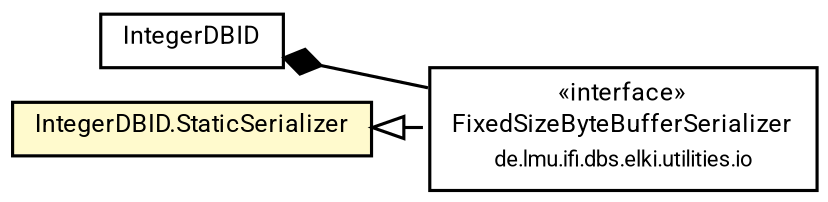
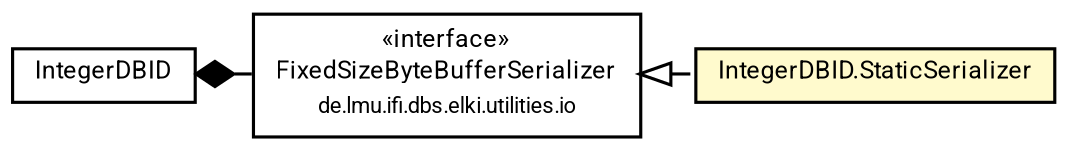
(416, 128) -> (683, 74)
